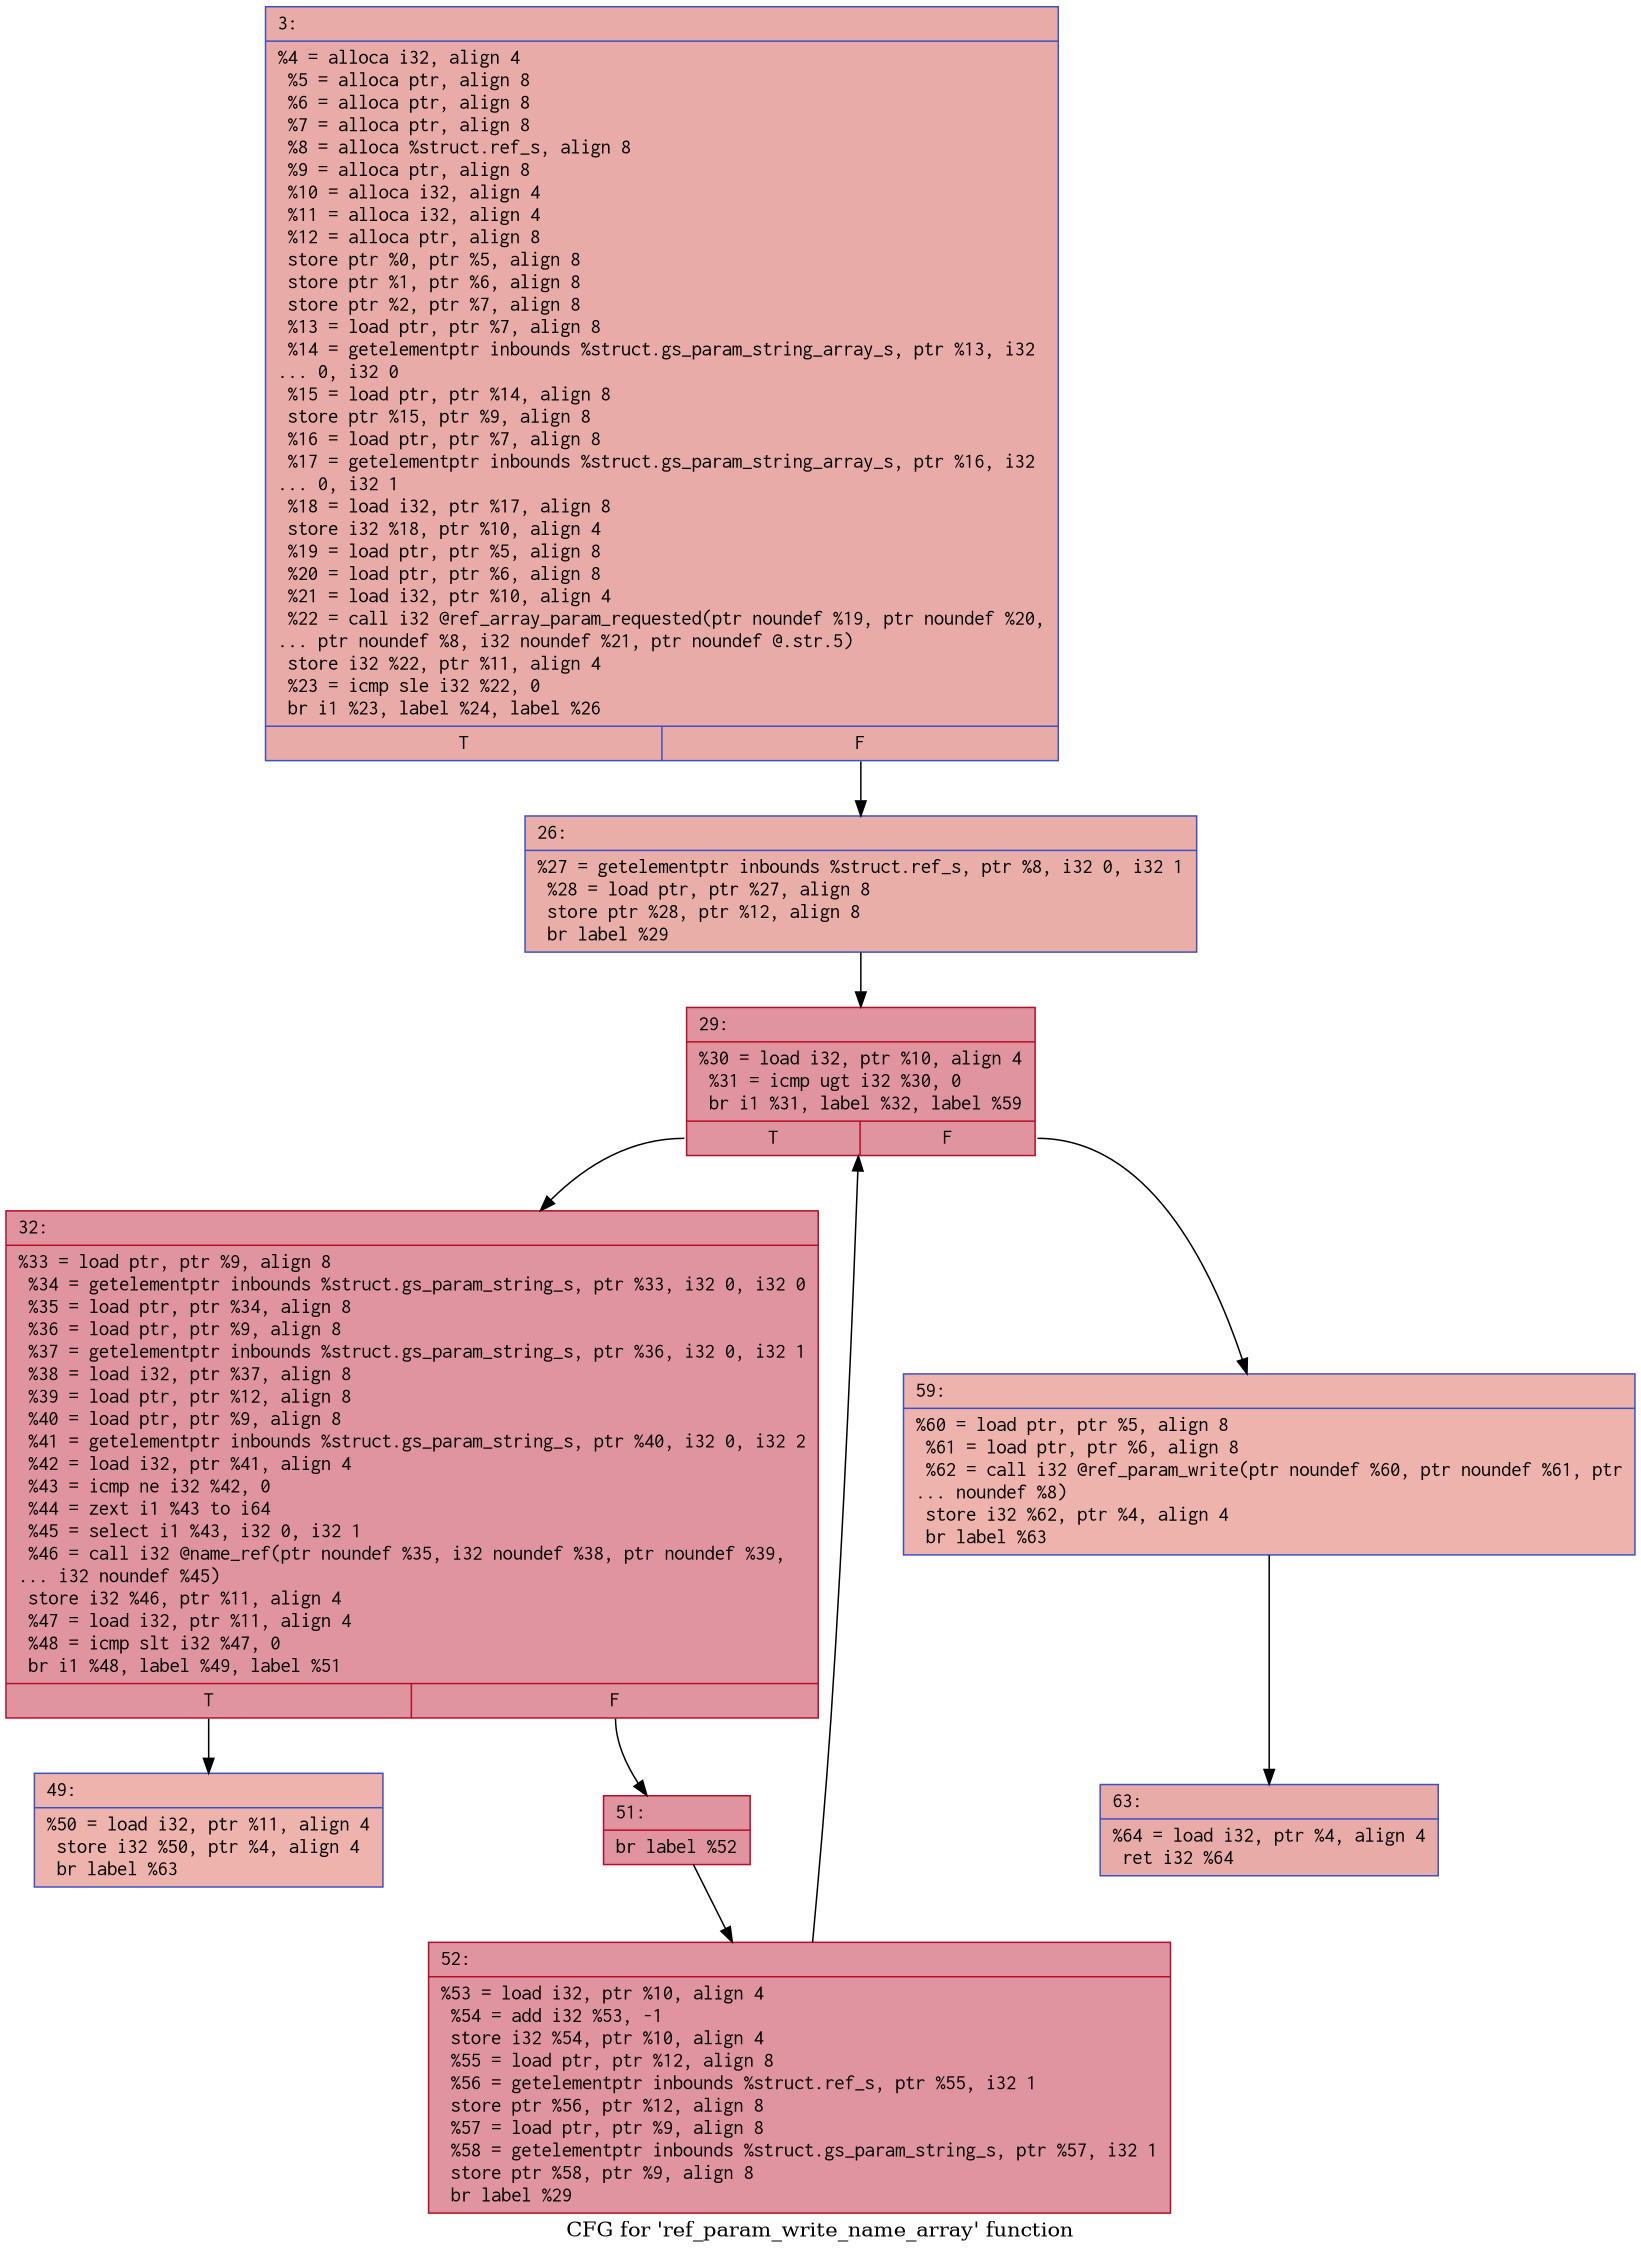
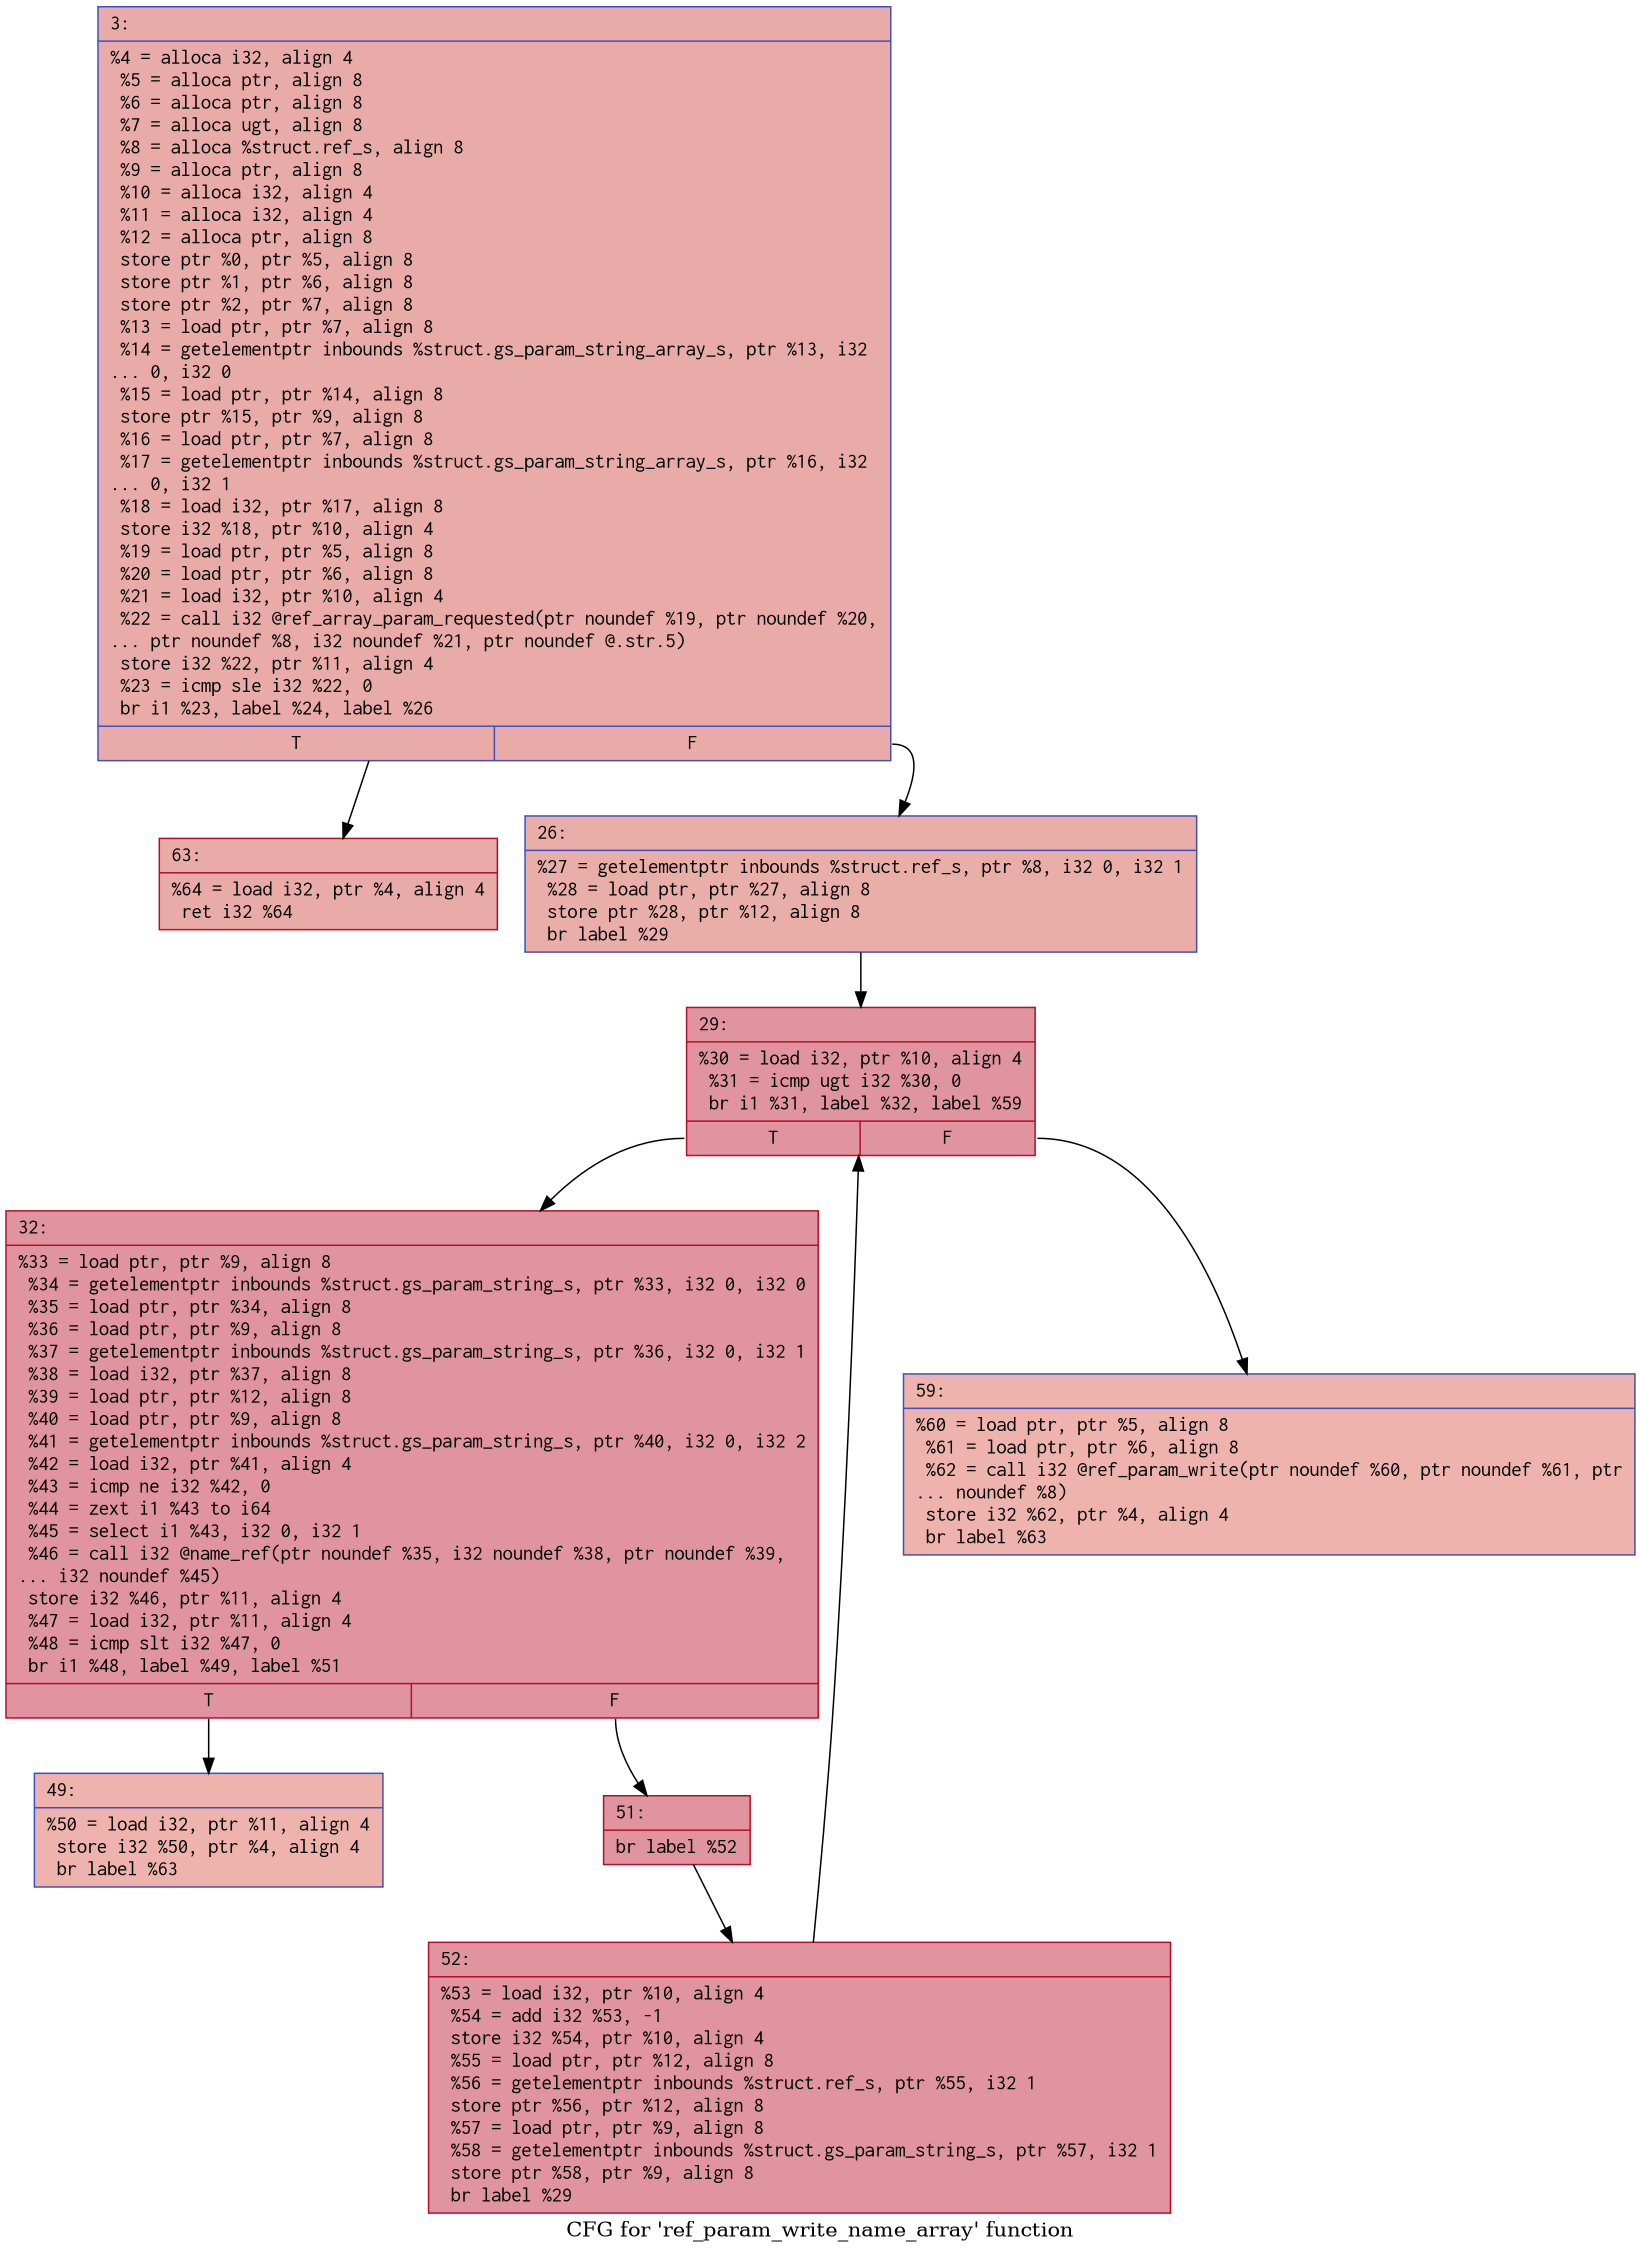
(404, 125) -> (236, 125)
(1269, 1662) -> (358, 792)
(1269, 1830) -> (328, 884)
